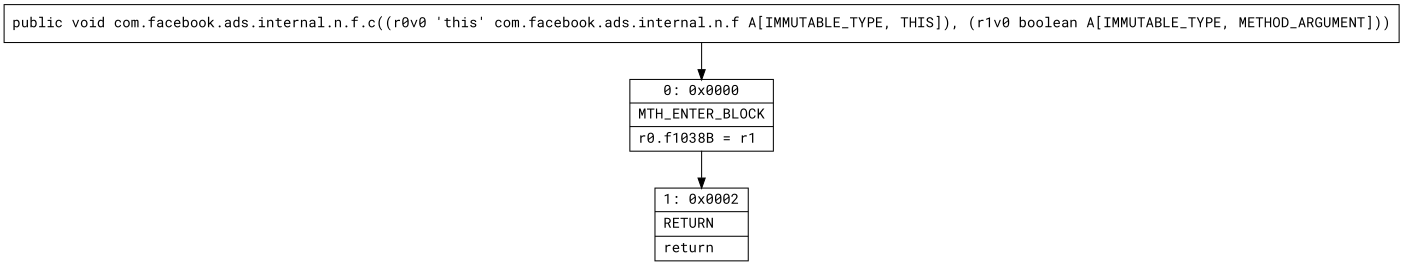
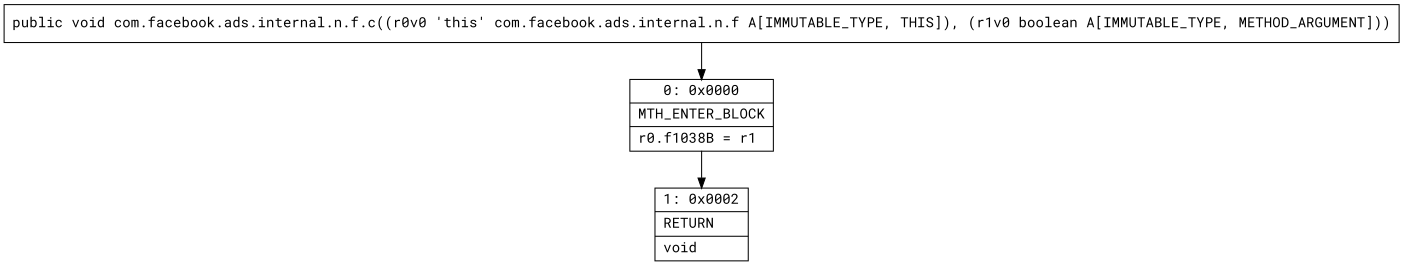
(689, 248) -> (681, 248)
